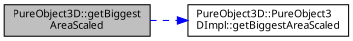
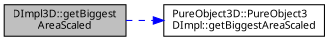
(77, 20) -> (65, 20)
